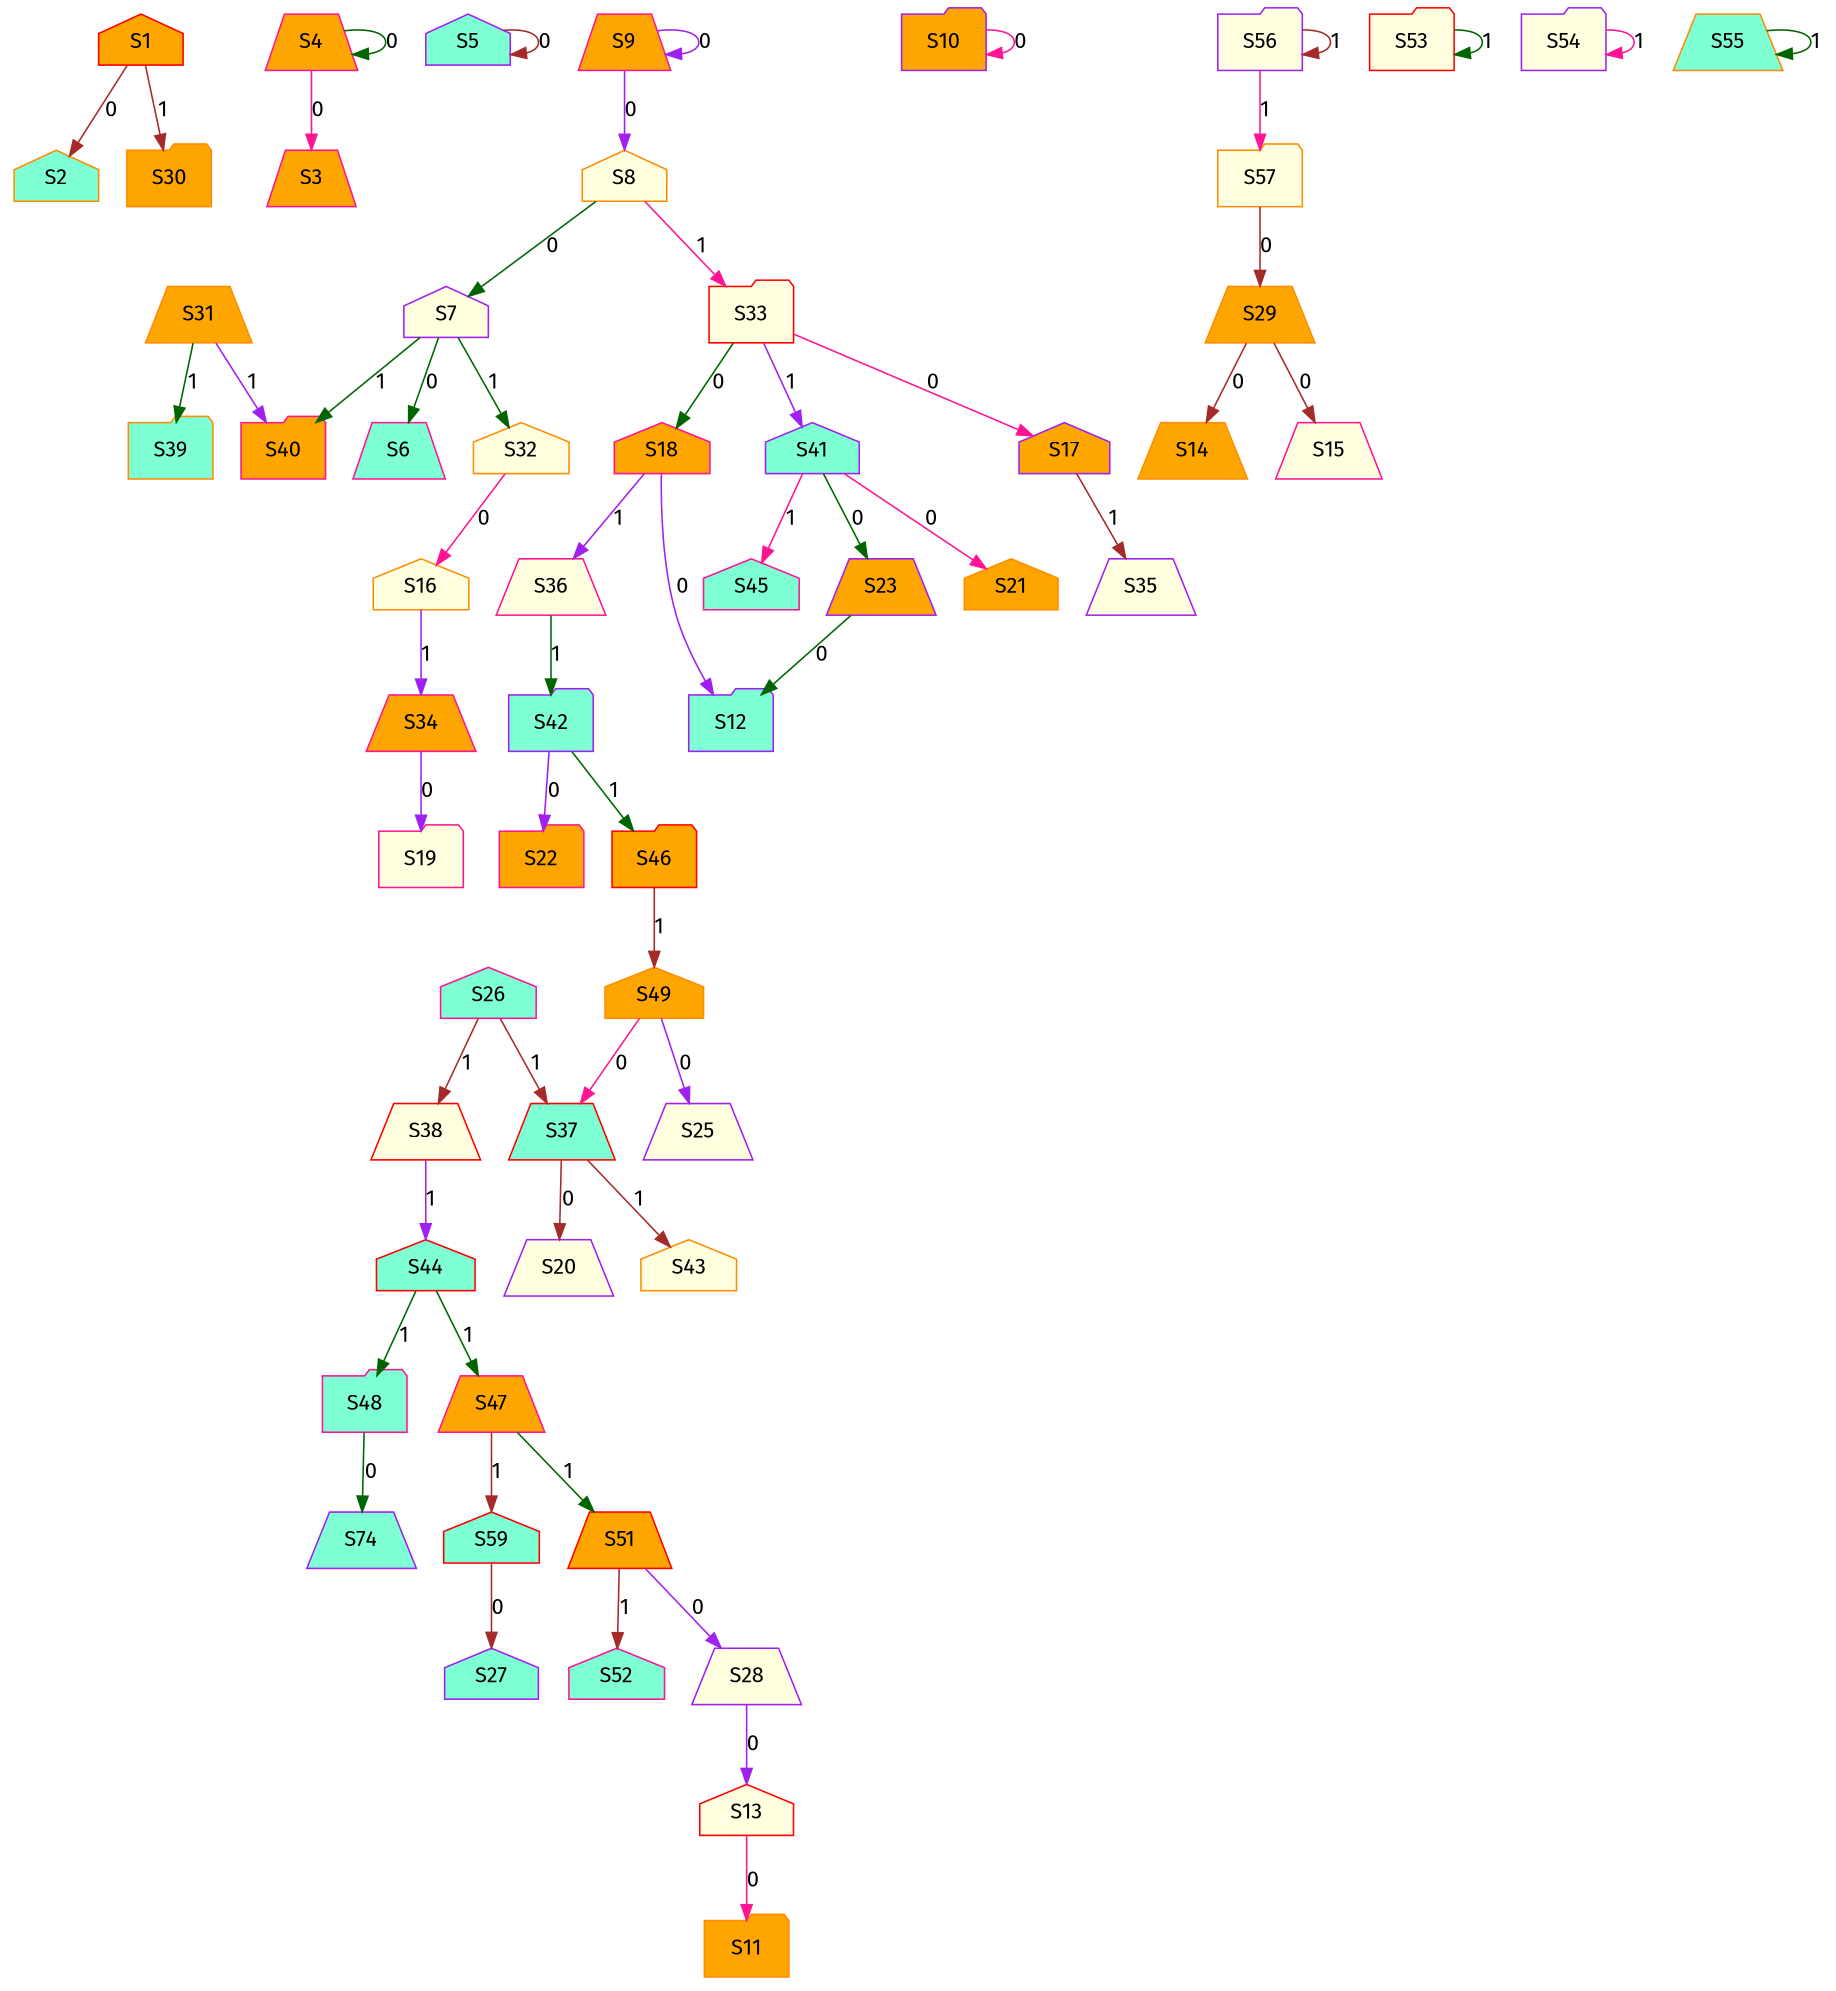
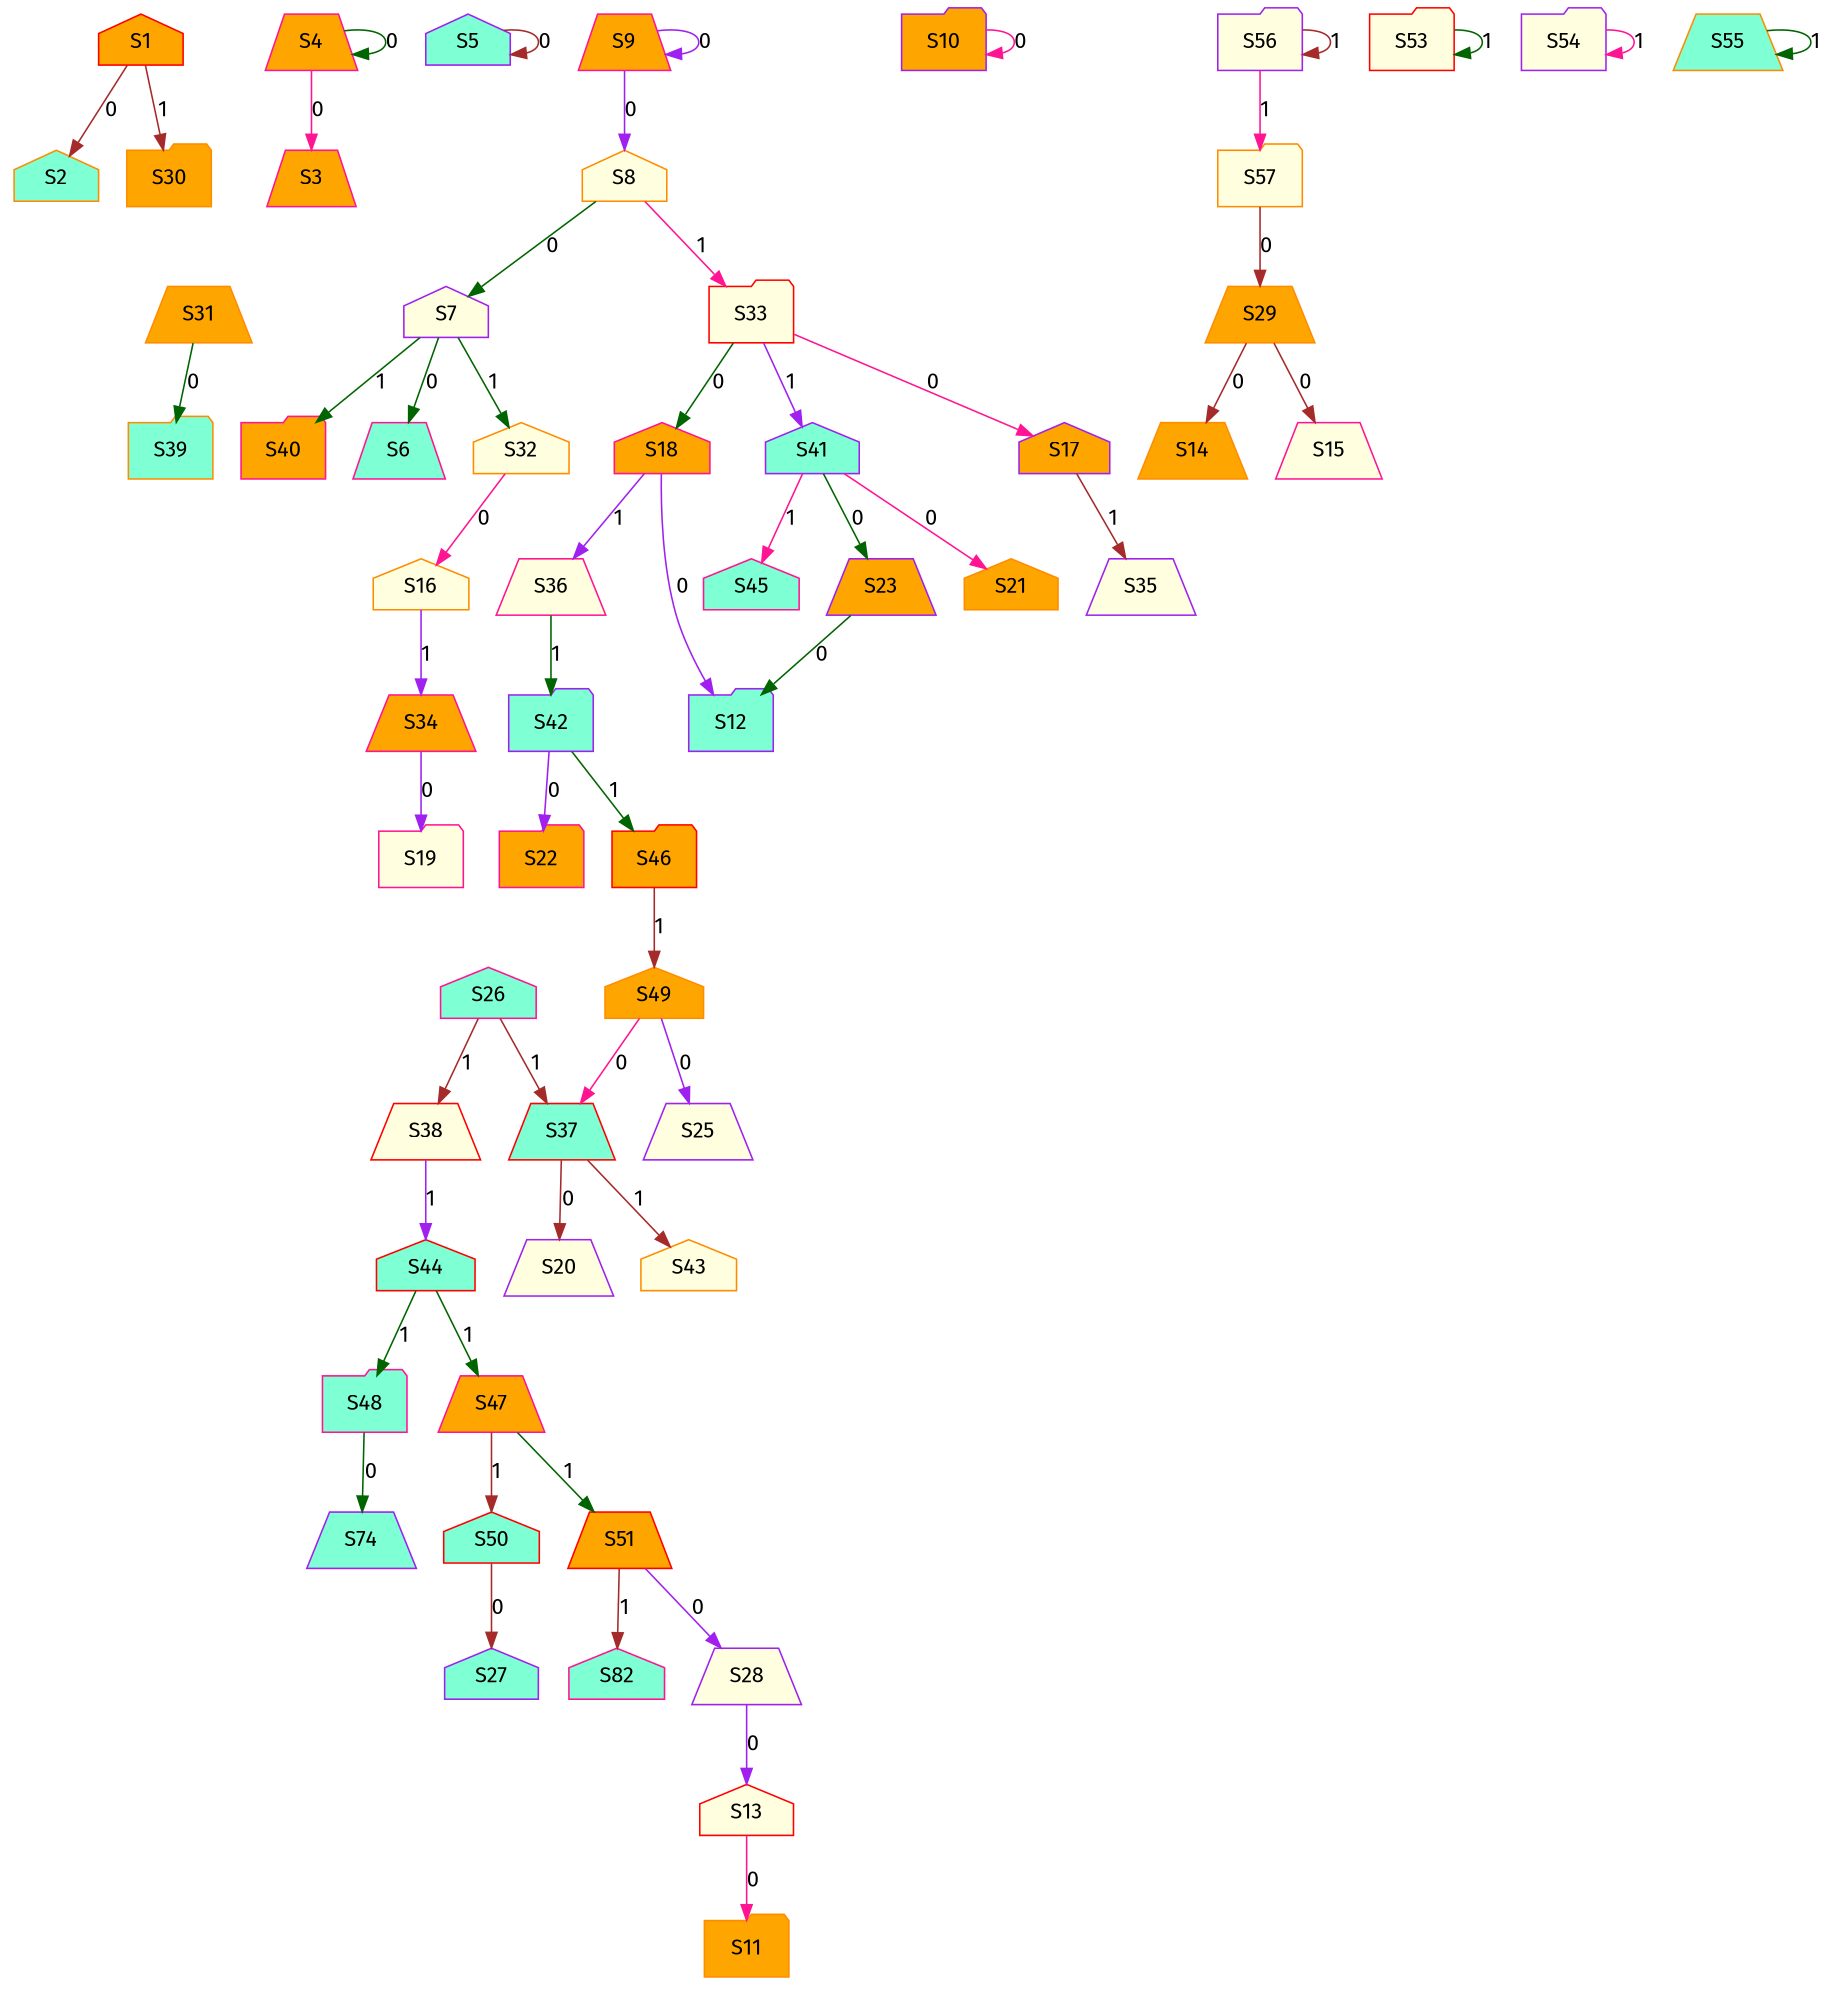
(237, 376) -> none
(193, 383) -> (193, 383)
(491, 1540) -> (491, 1540)
(617, 1676) -> (617, 1676)
